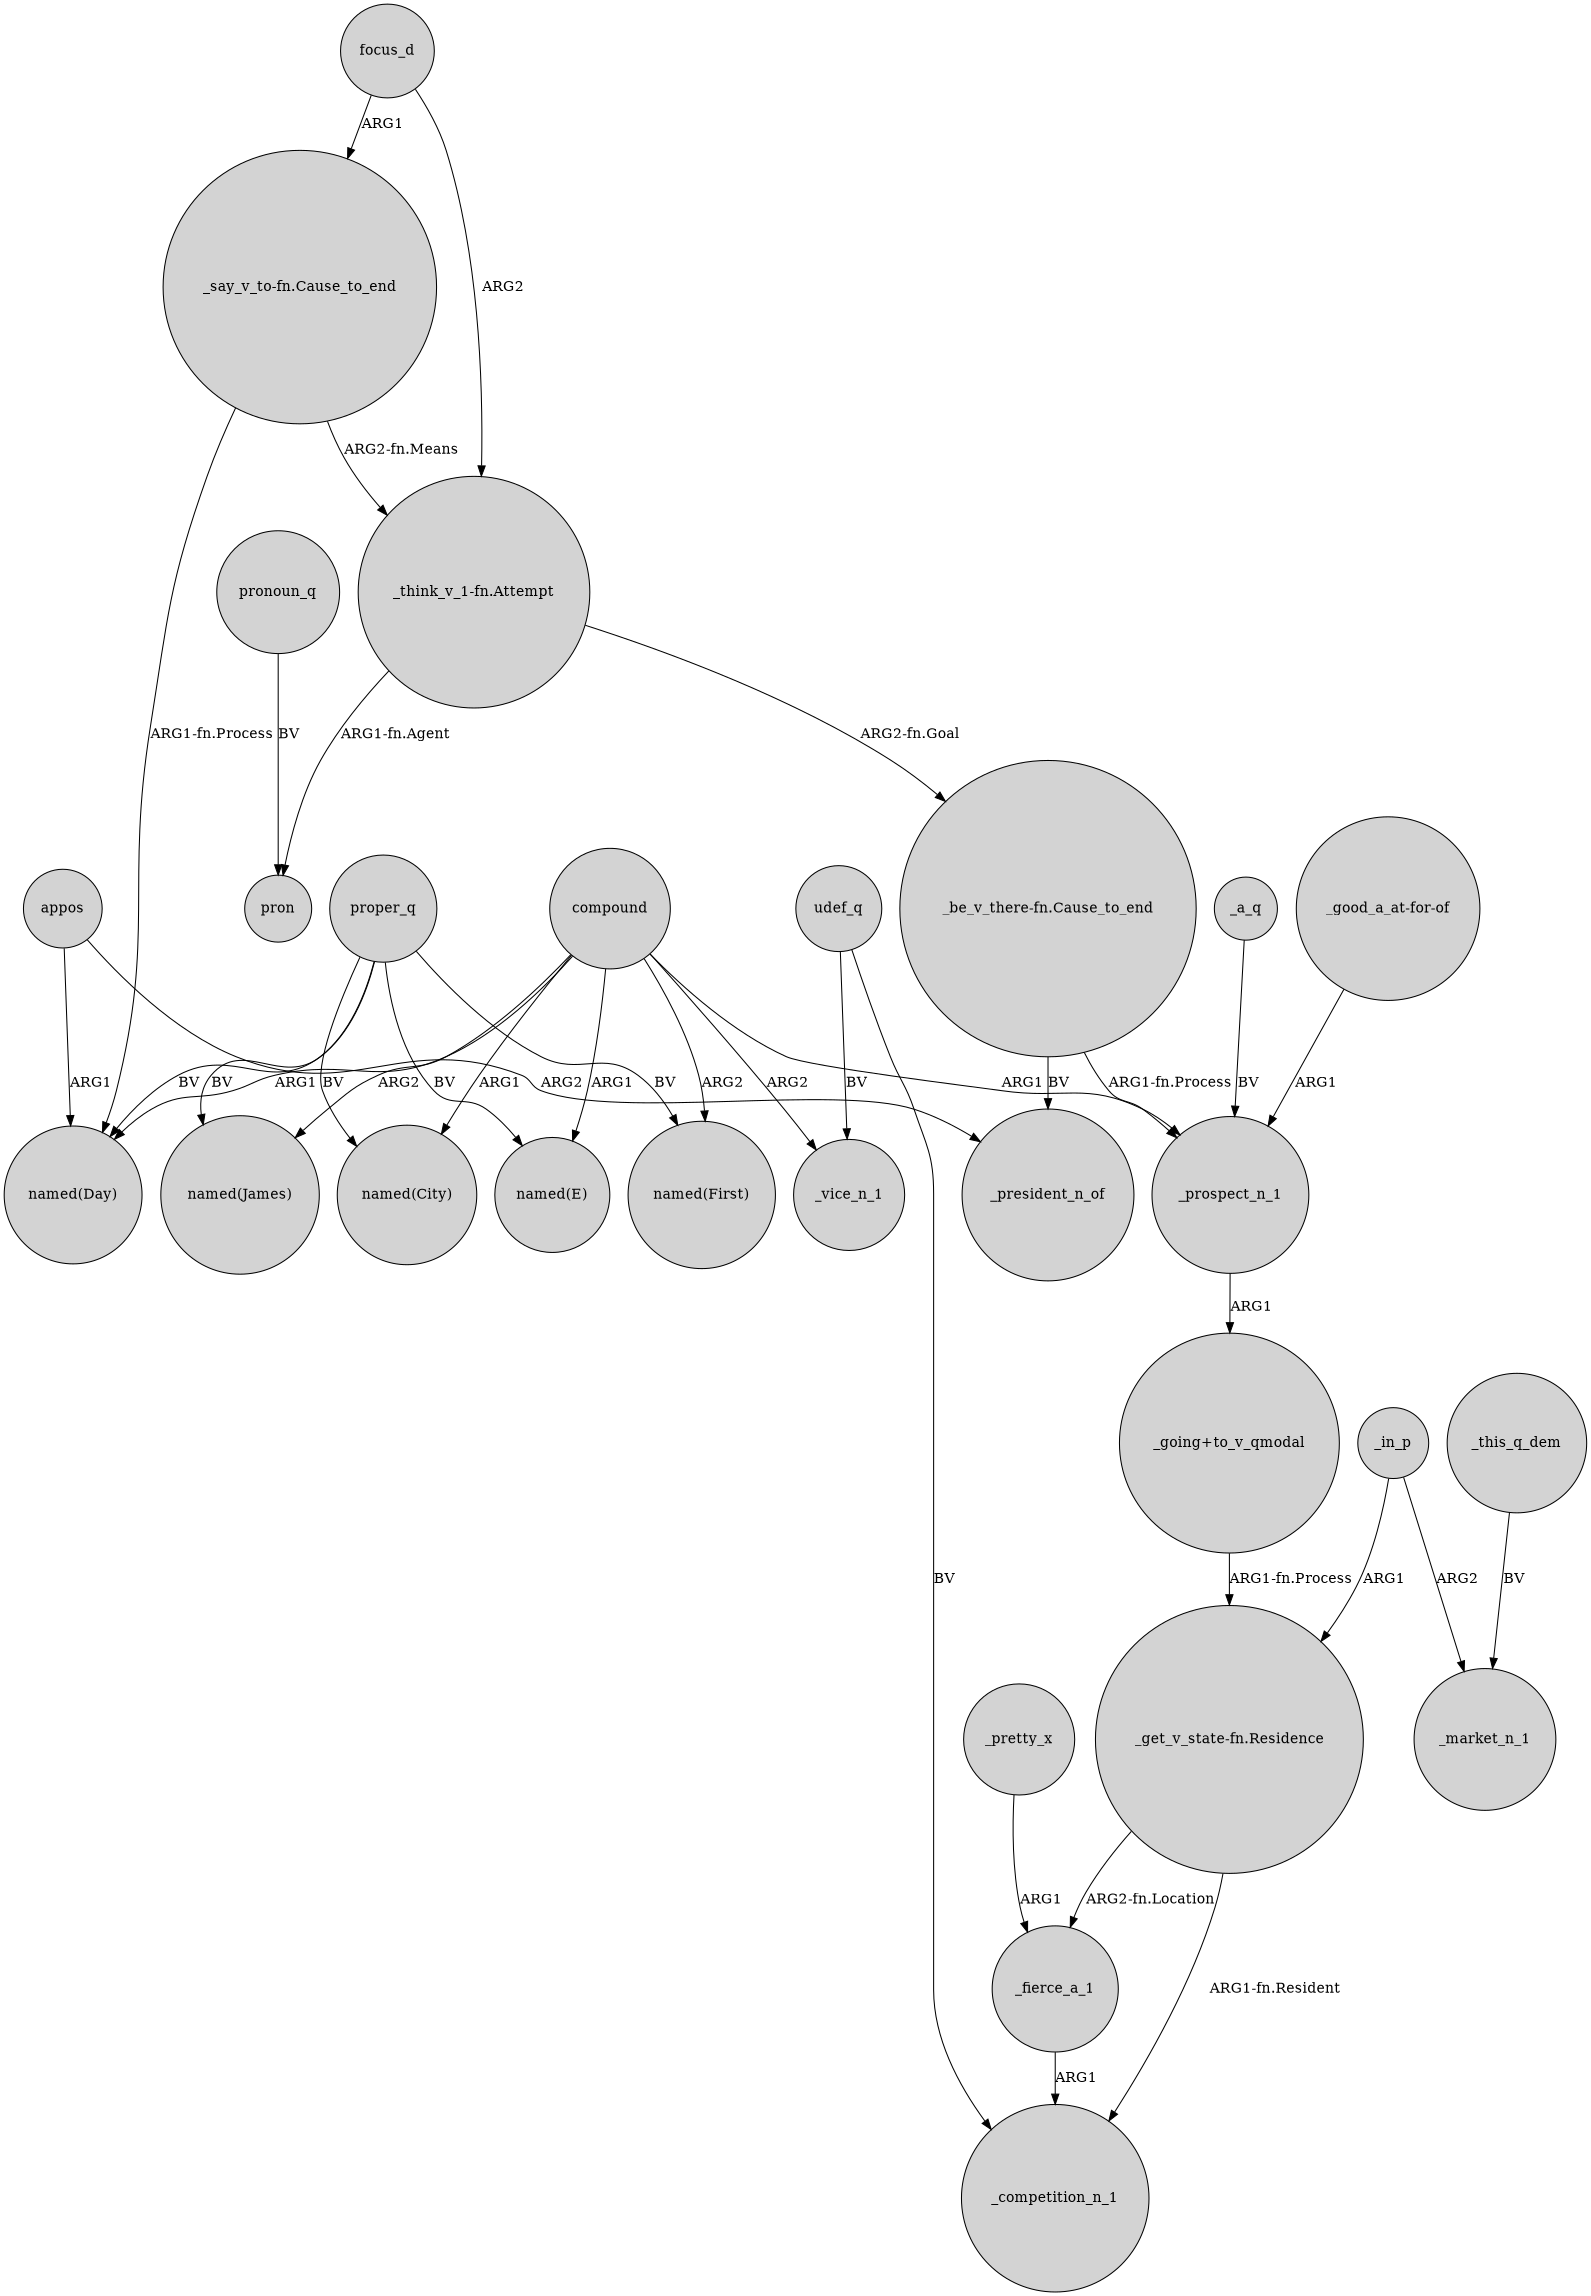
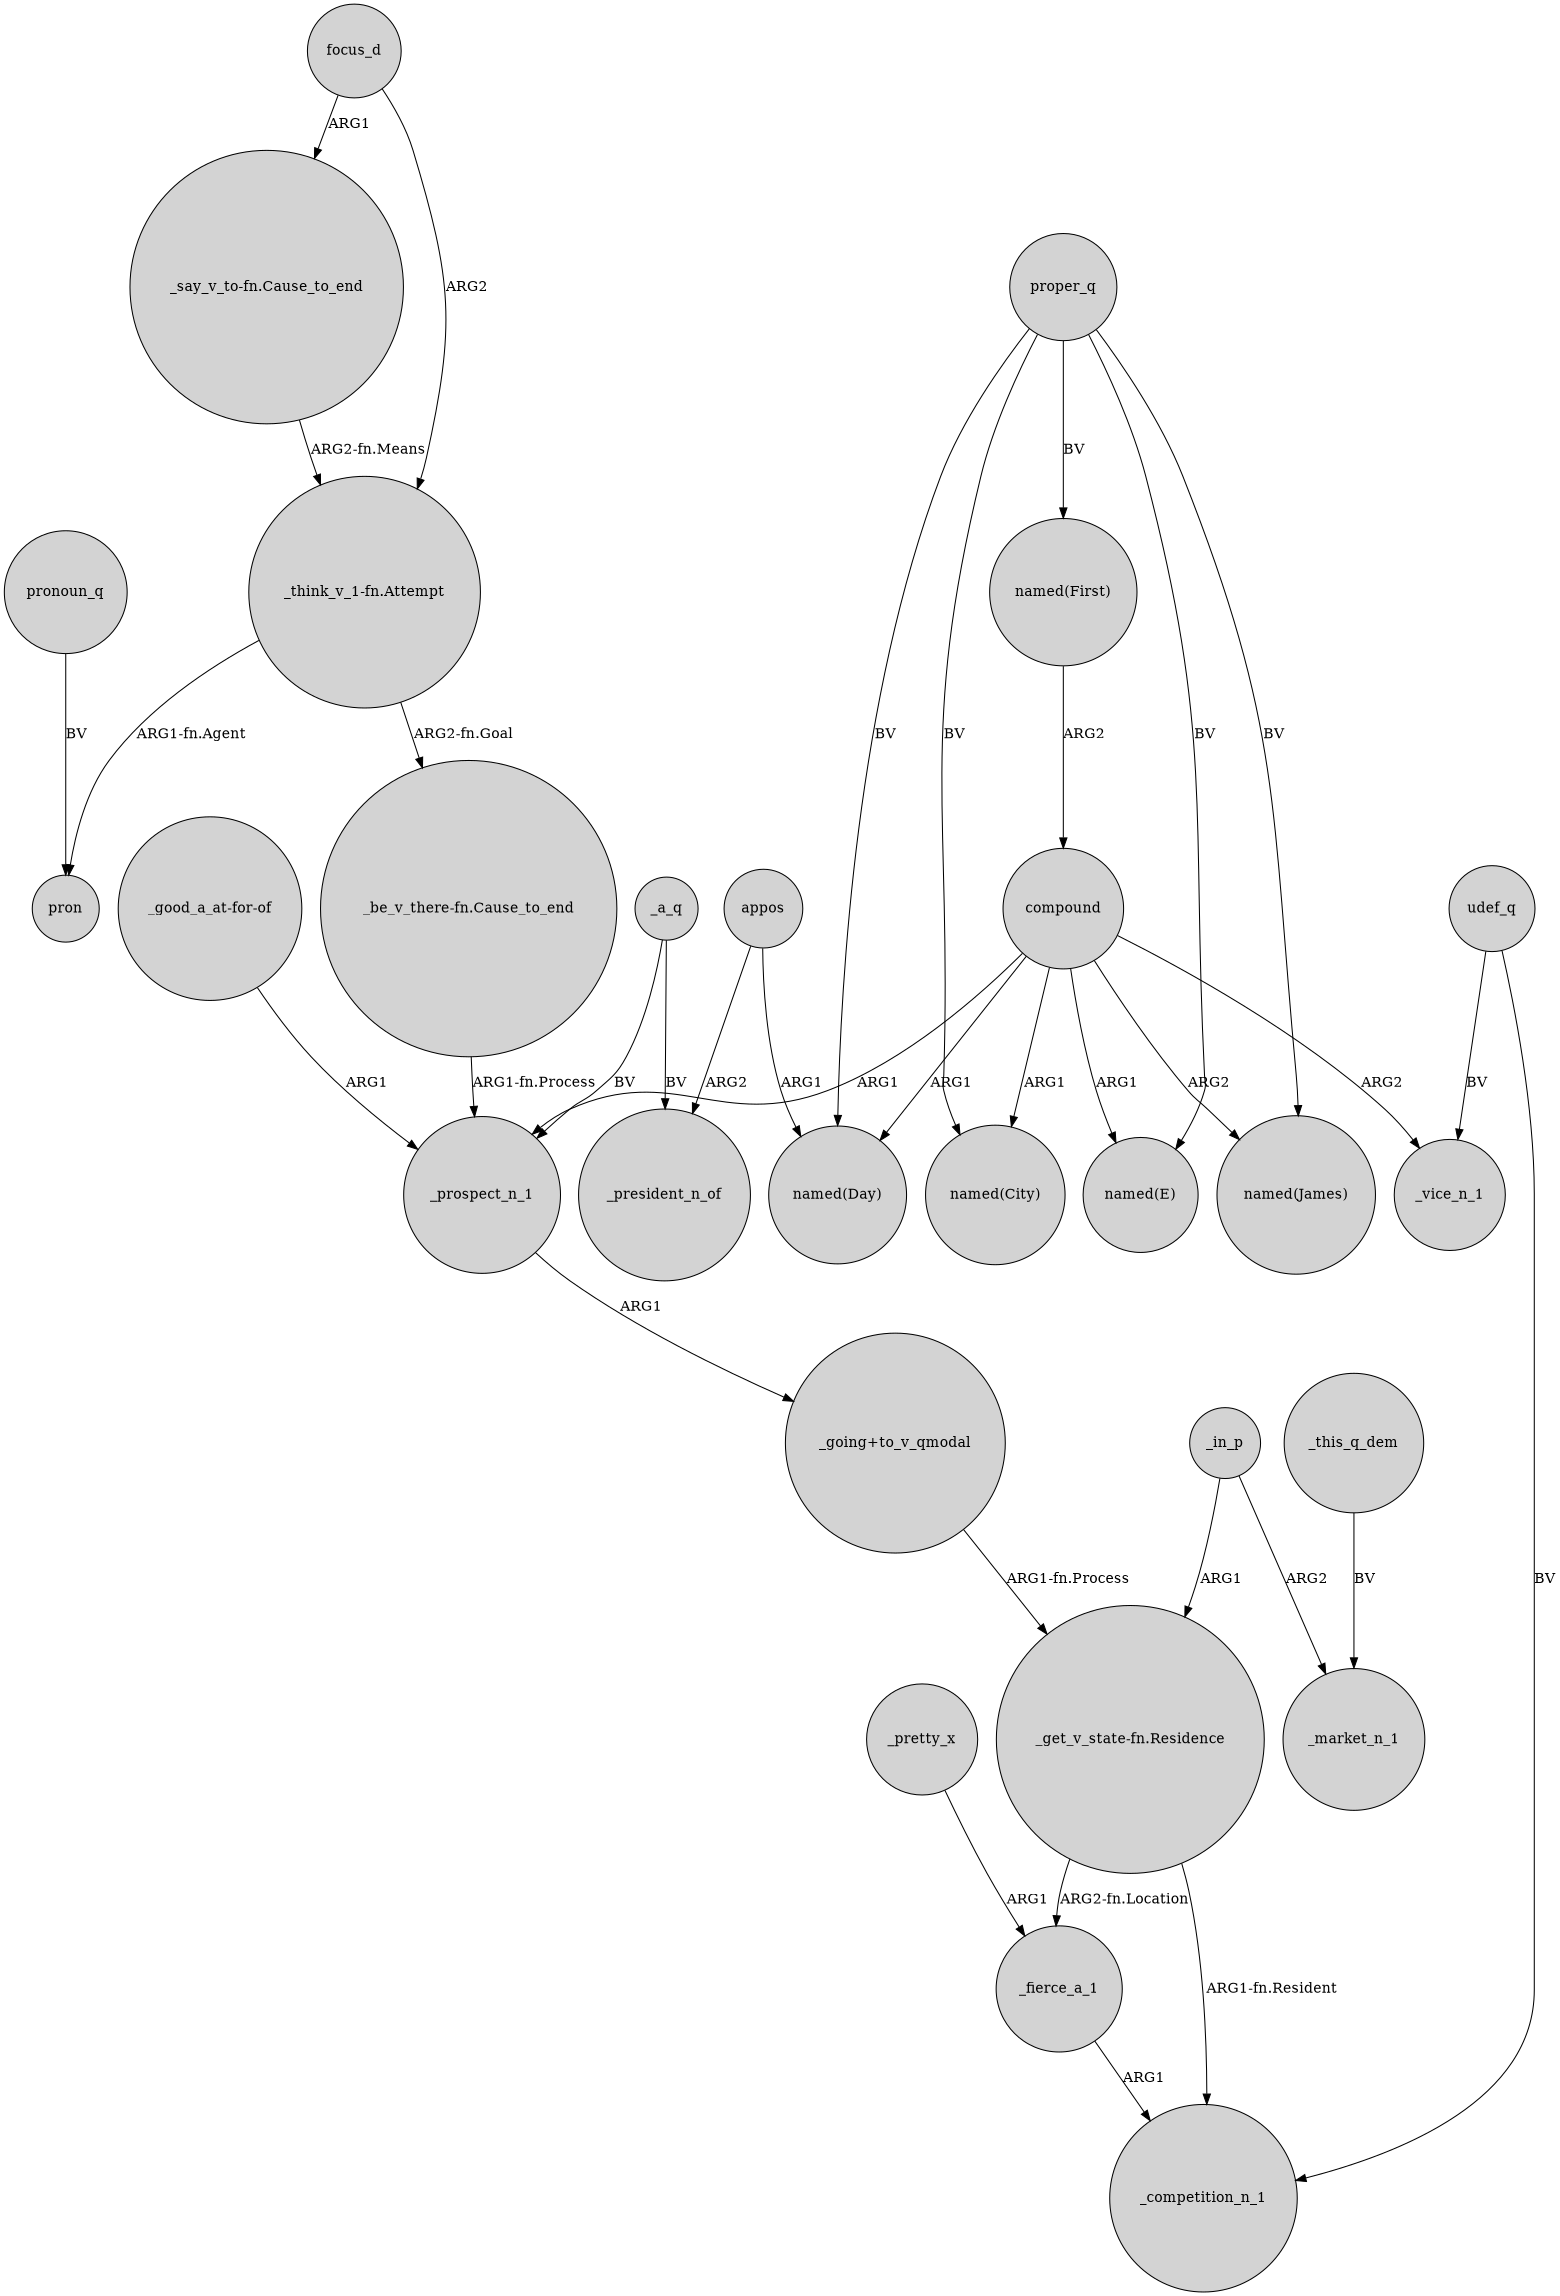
(146, 761) -> none
(683, 1031) -> (1063, 752)
(1048, 1078) -> (666, 1019)
